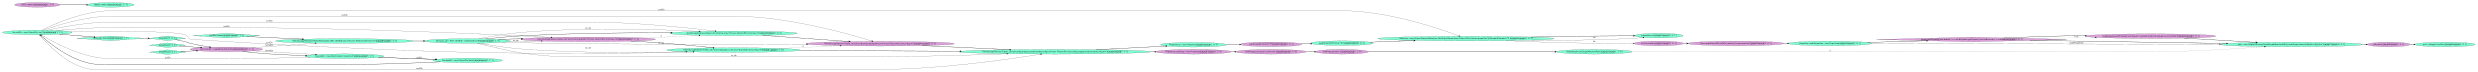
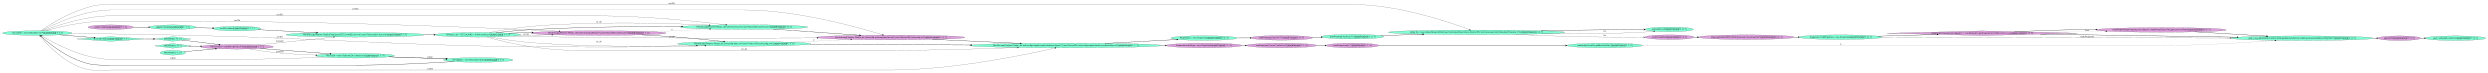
none -> (204, 28)
(227, 36) -> (237, 29)
(168, 45) -> (173, 53)
